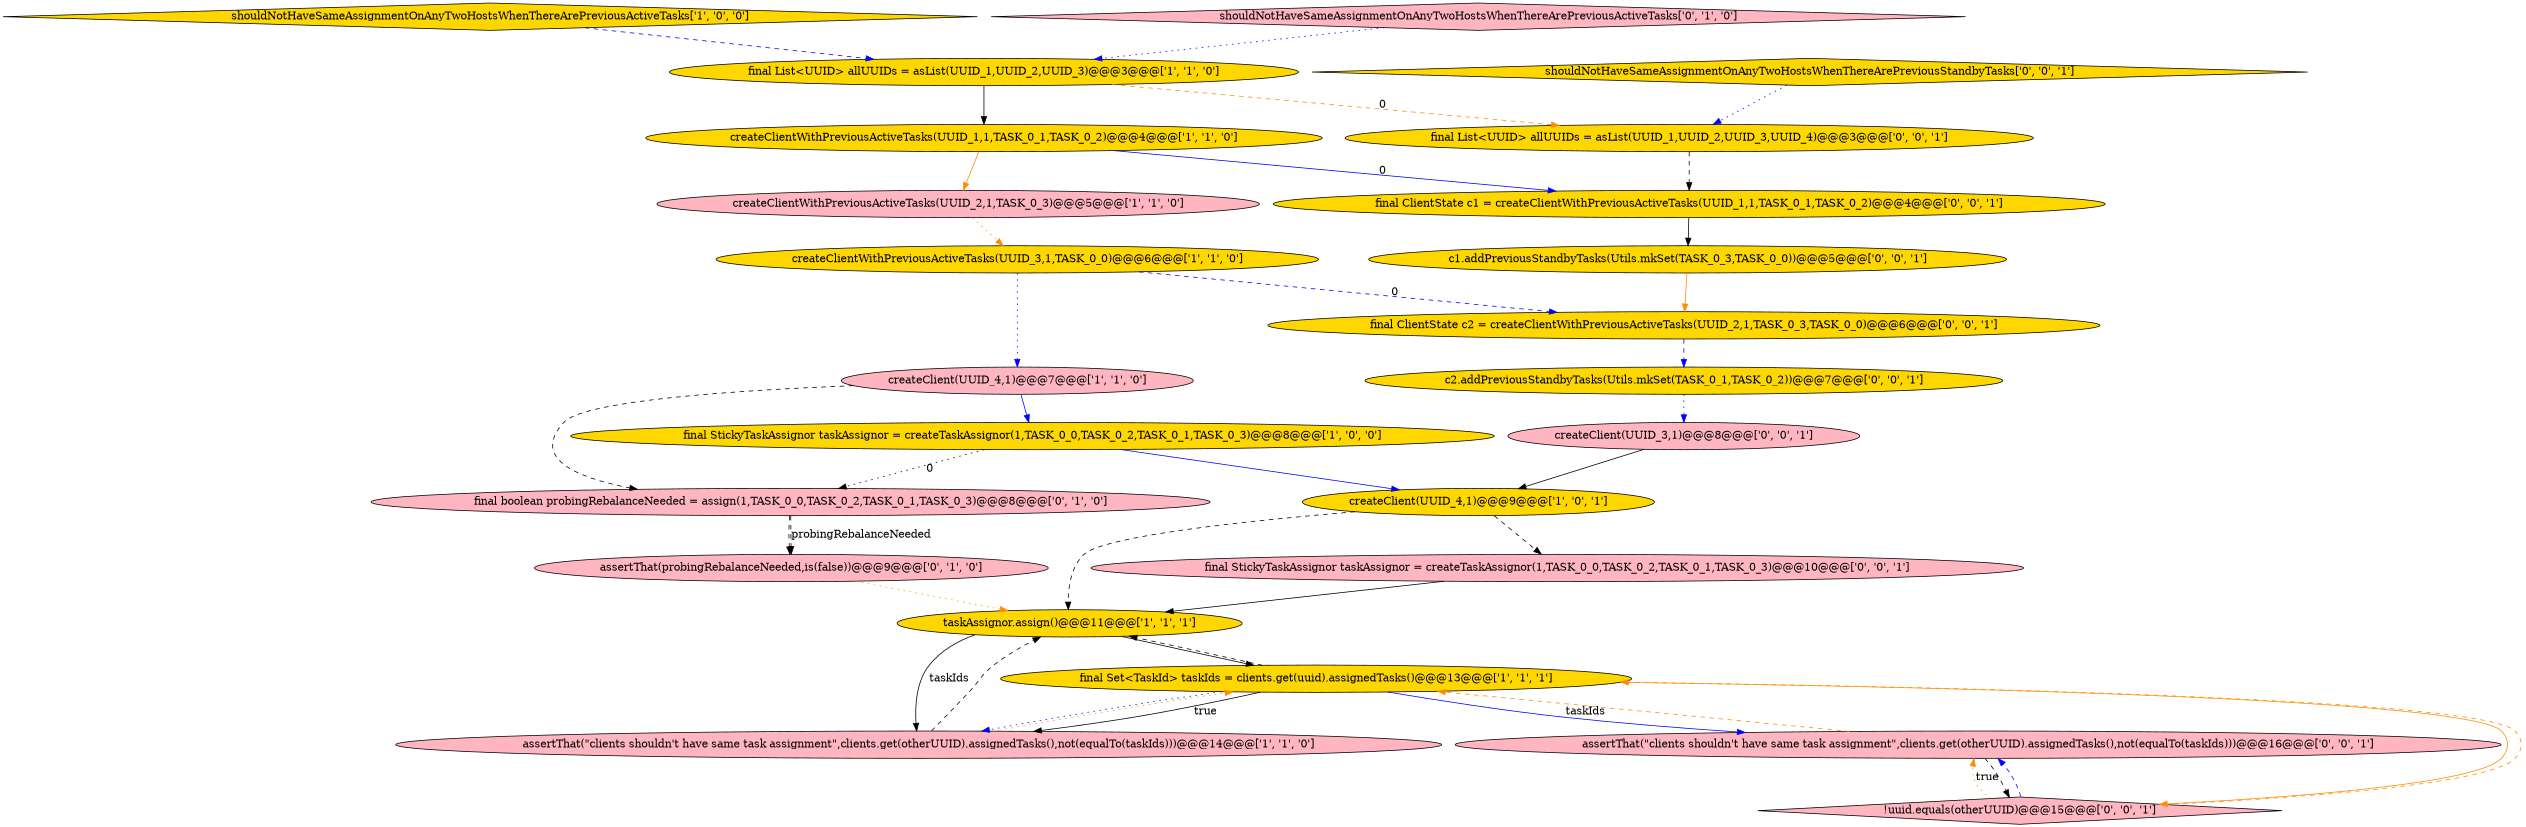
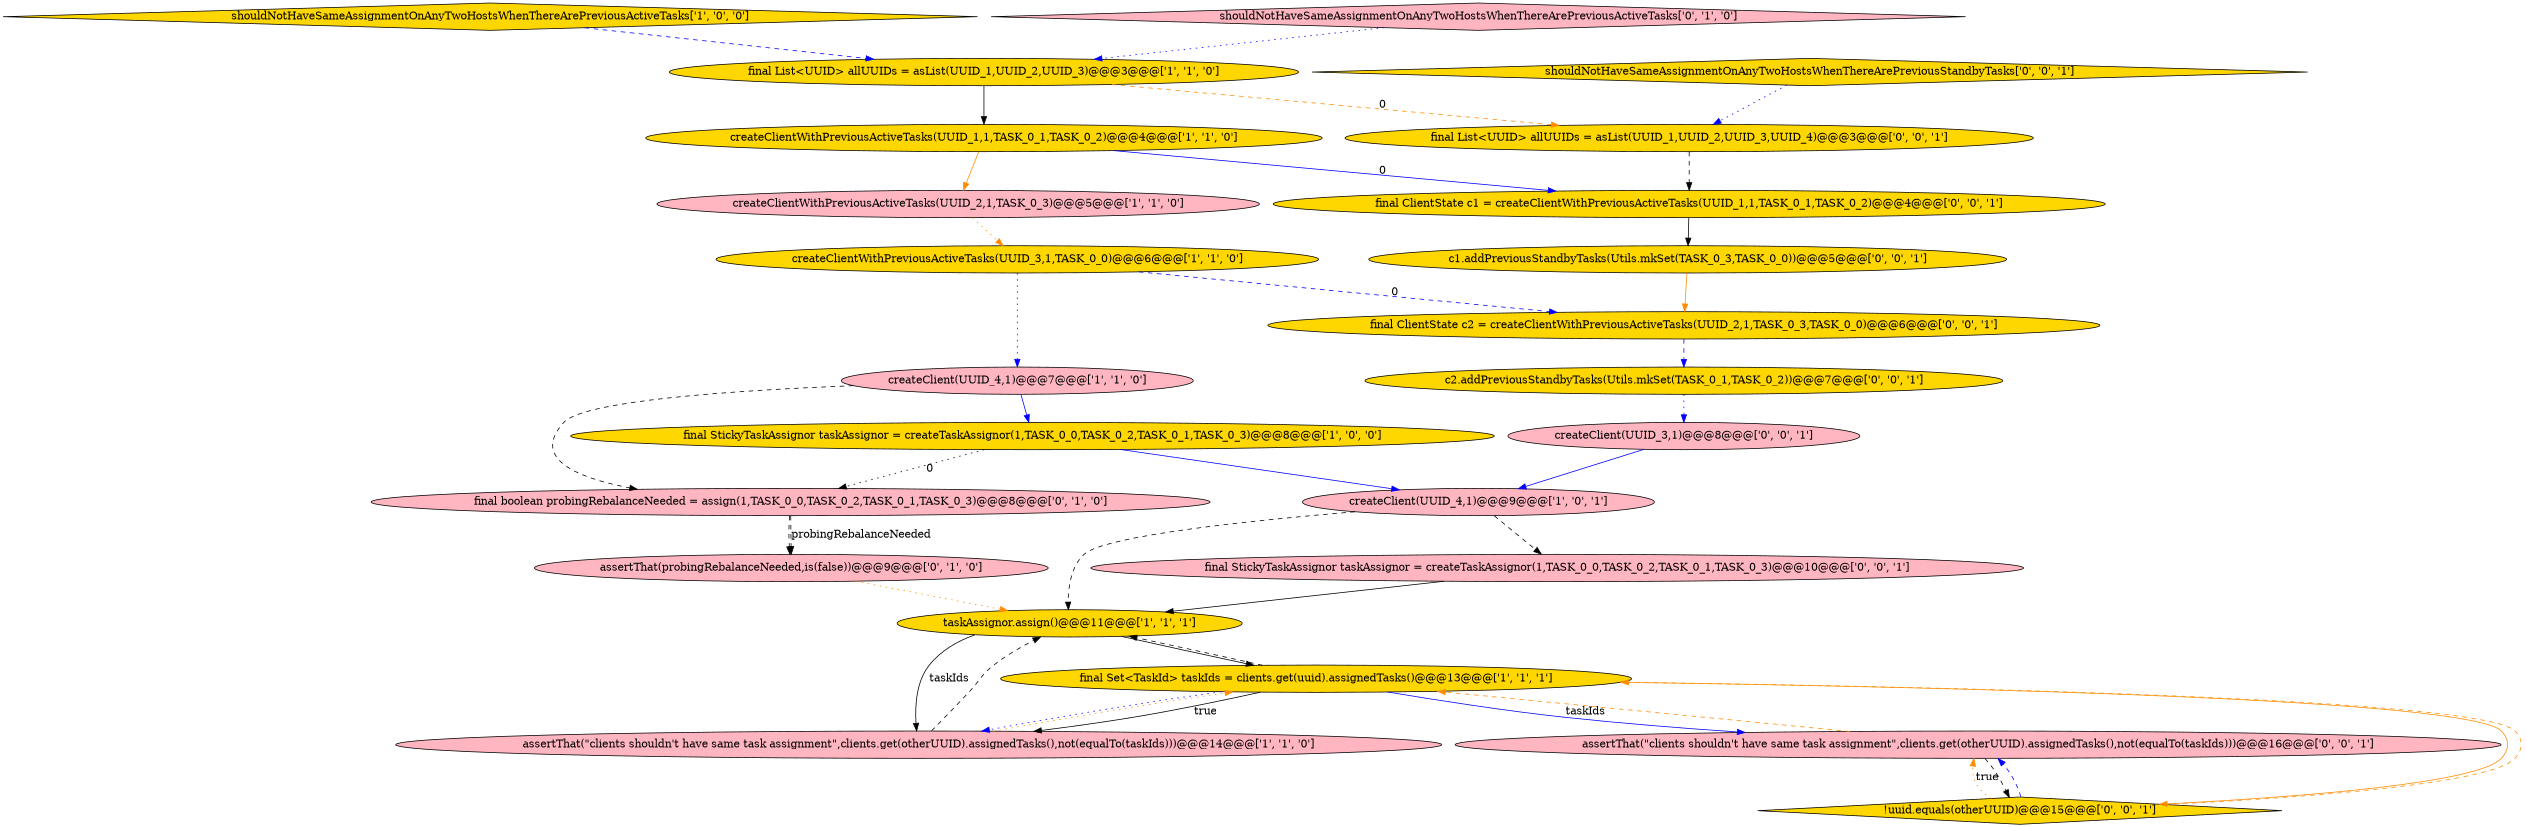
(1585, 468) -> (1585, 468)
(1478, 502) -> (1478, 502)
(2020, 811) -> (2020, 811)
